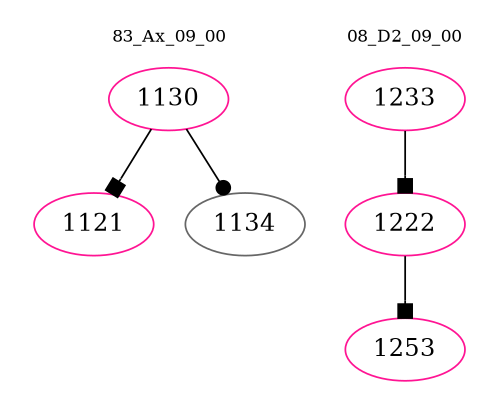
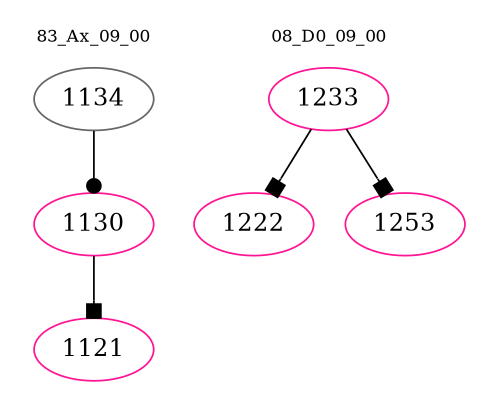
(405, 37) -> (330, 37)
(203, 155) -> (94, 155)
(405, 278) -> (362, 154)
